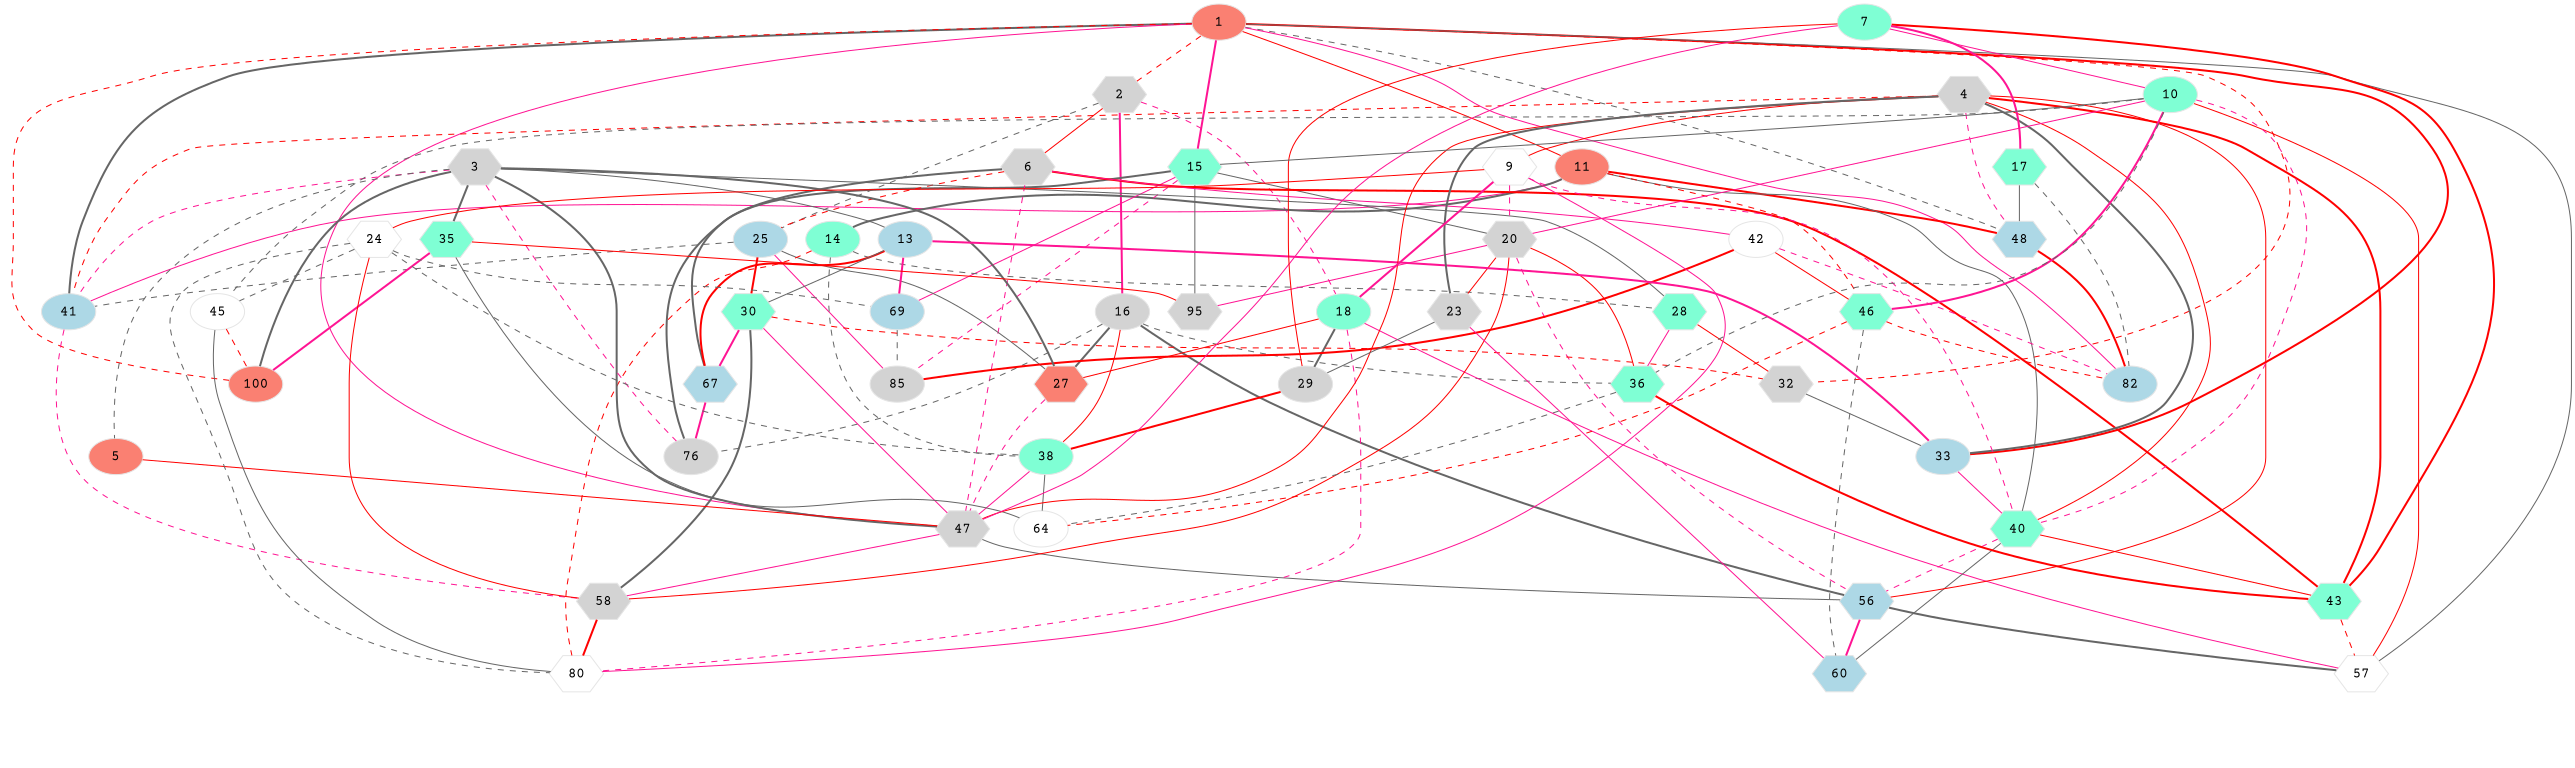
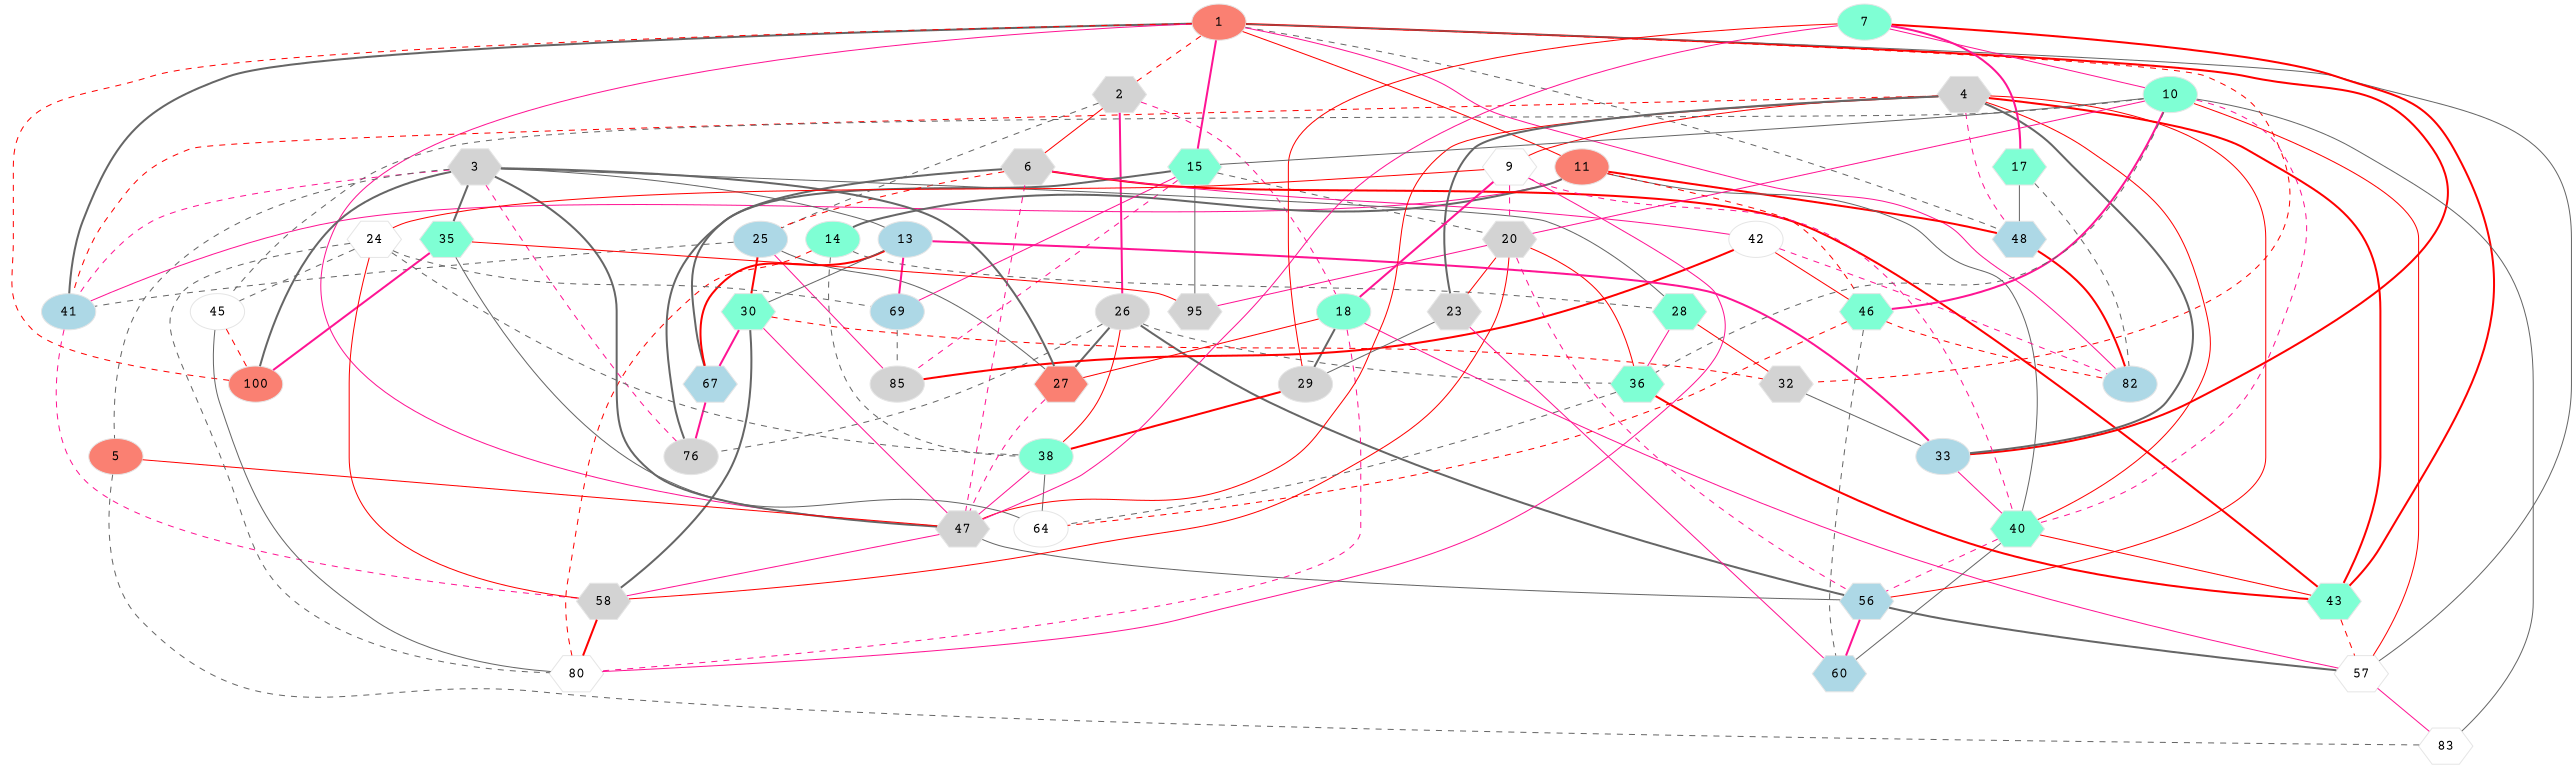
(1413, 217) -> (1413, 217)
(1122, 312) -> (1122, 312)
none -> (2446, 746)
